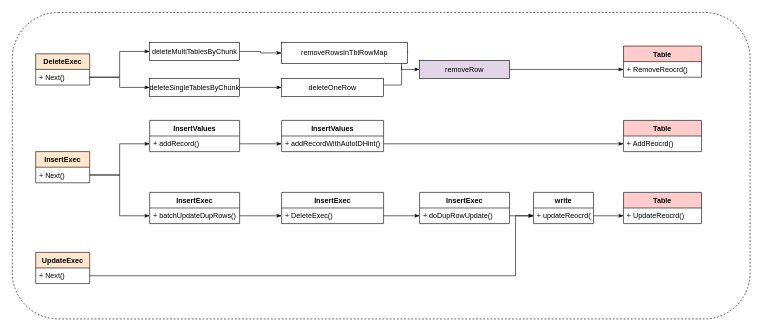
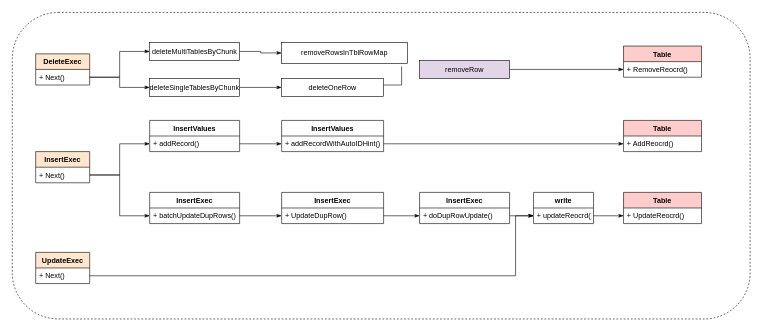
(405, 69) -> none
(311, 216) -> (316, 216)
